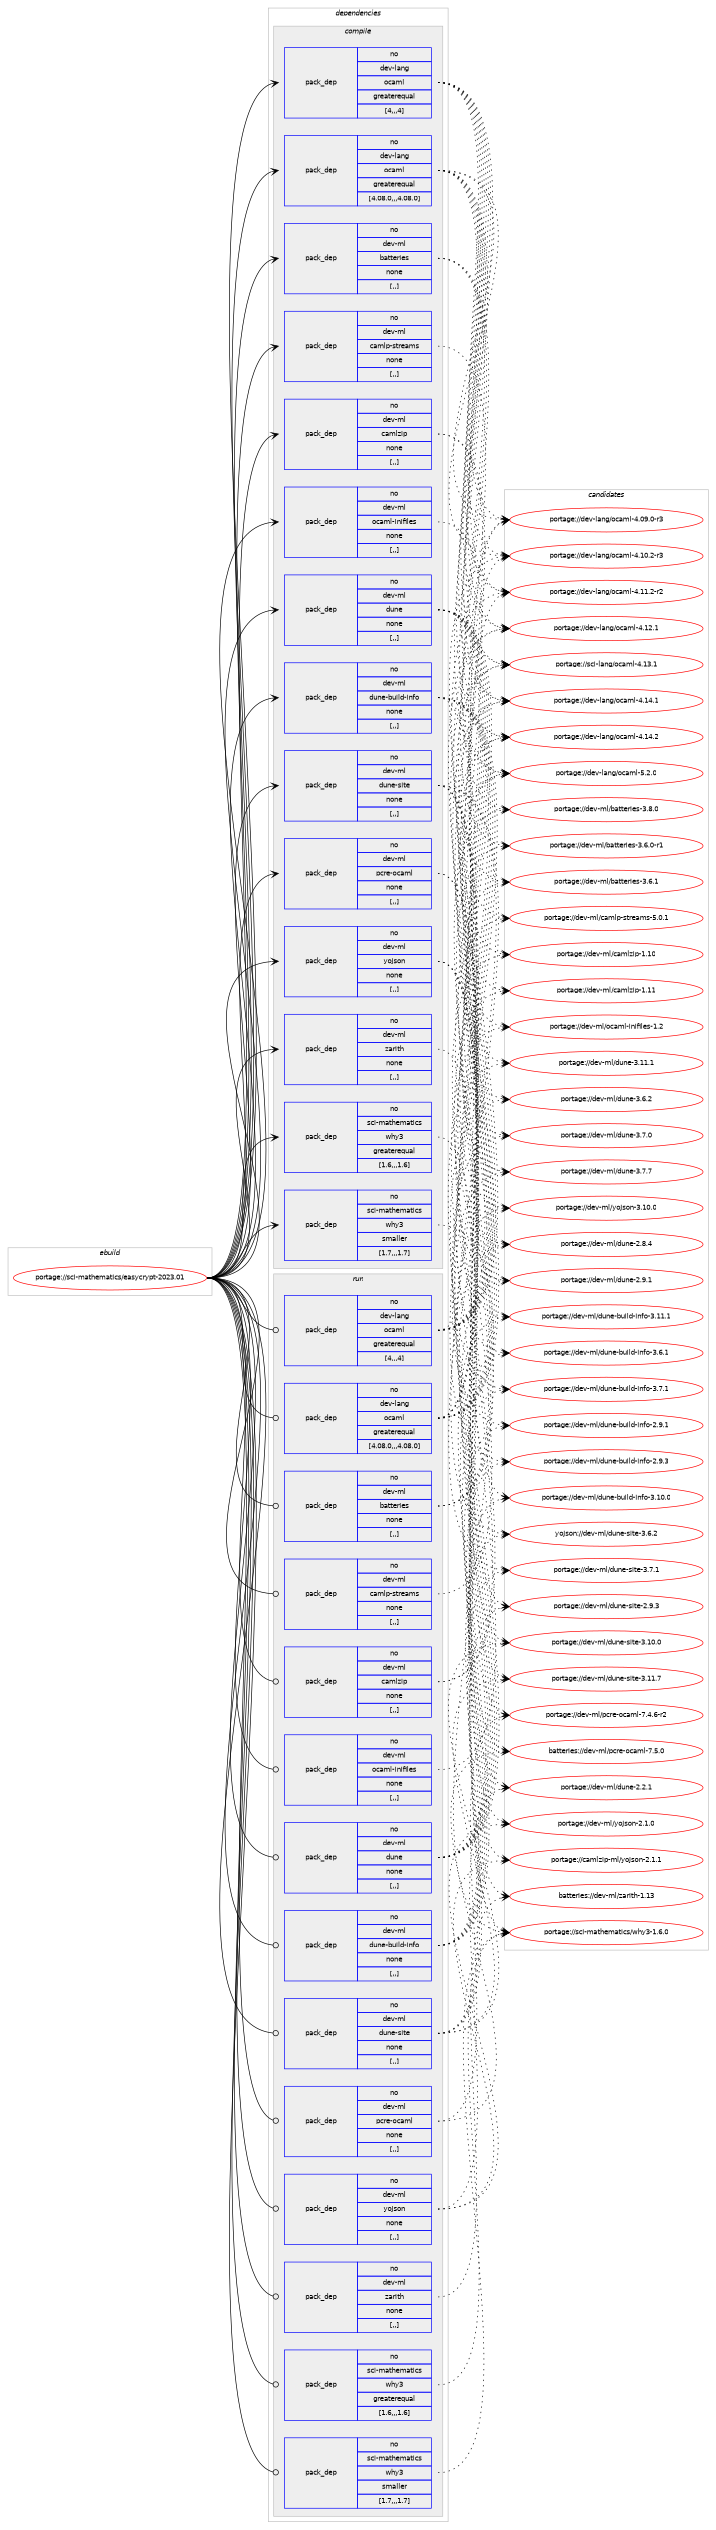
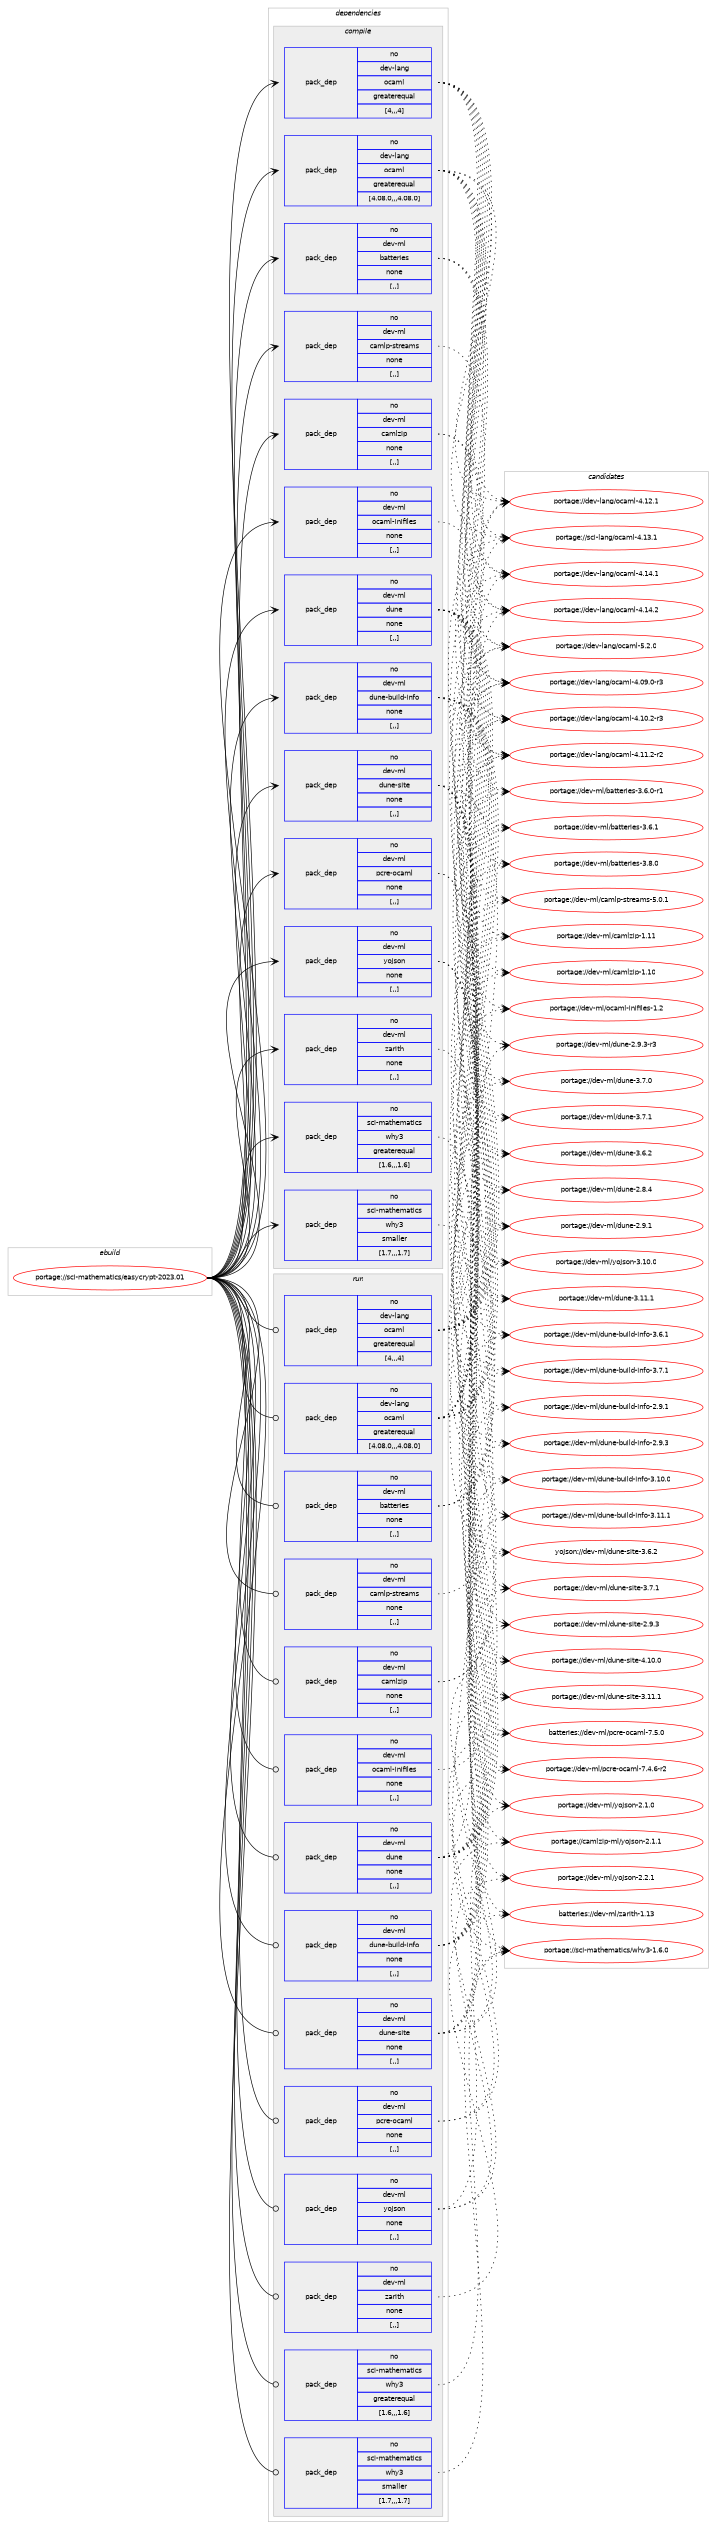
none -> (606, 1045)
(606, 1172) -> (606, 1118)
(606, 1643) -> (606, 1661)
(606, 1679) -> (606, 1697)
(606, 1788) -> (606, 1878)
